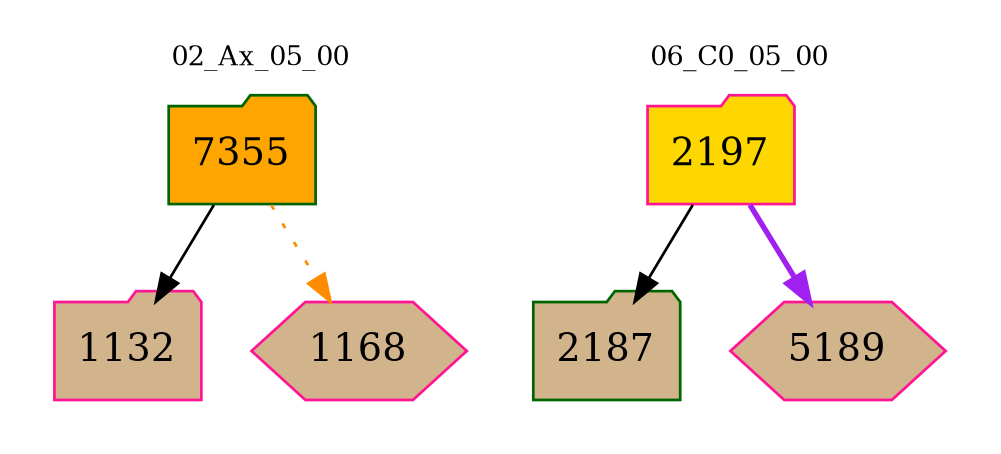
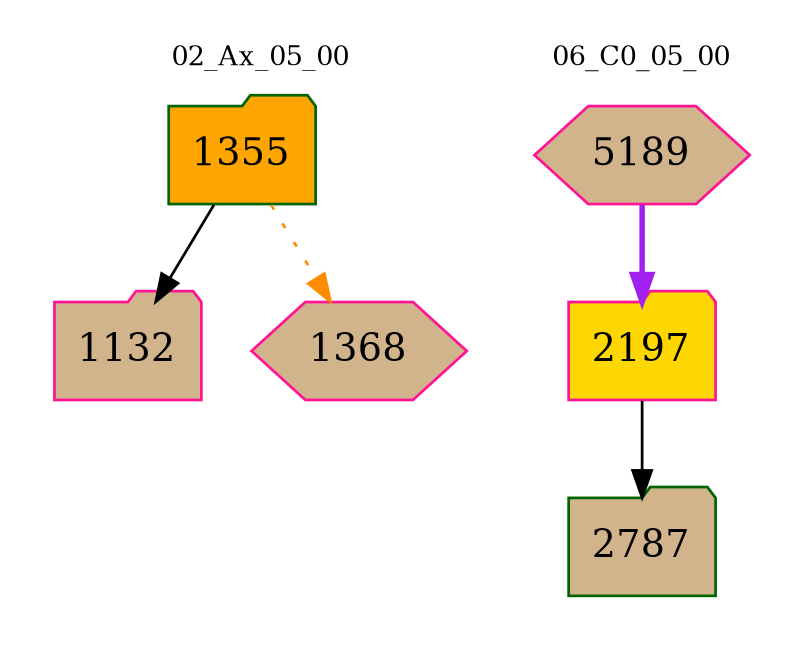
(242, 155) -> (242, 155)
(773, 242) -> (642, 240)
(359, 351) -> (359, 351)
(607, 351) -> (642, 547)
